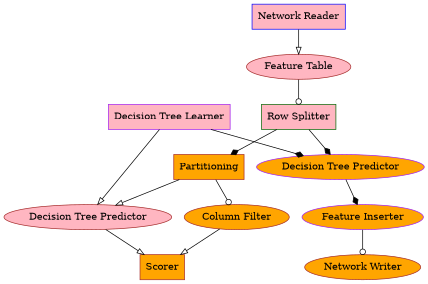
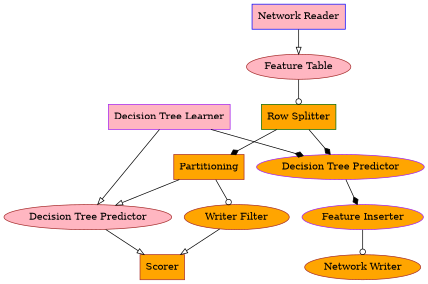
(299, 117) -> (299, 117)
(237, 217) -> (237, 217)
